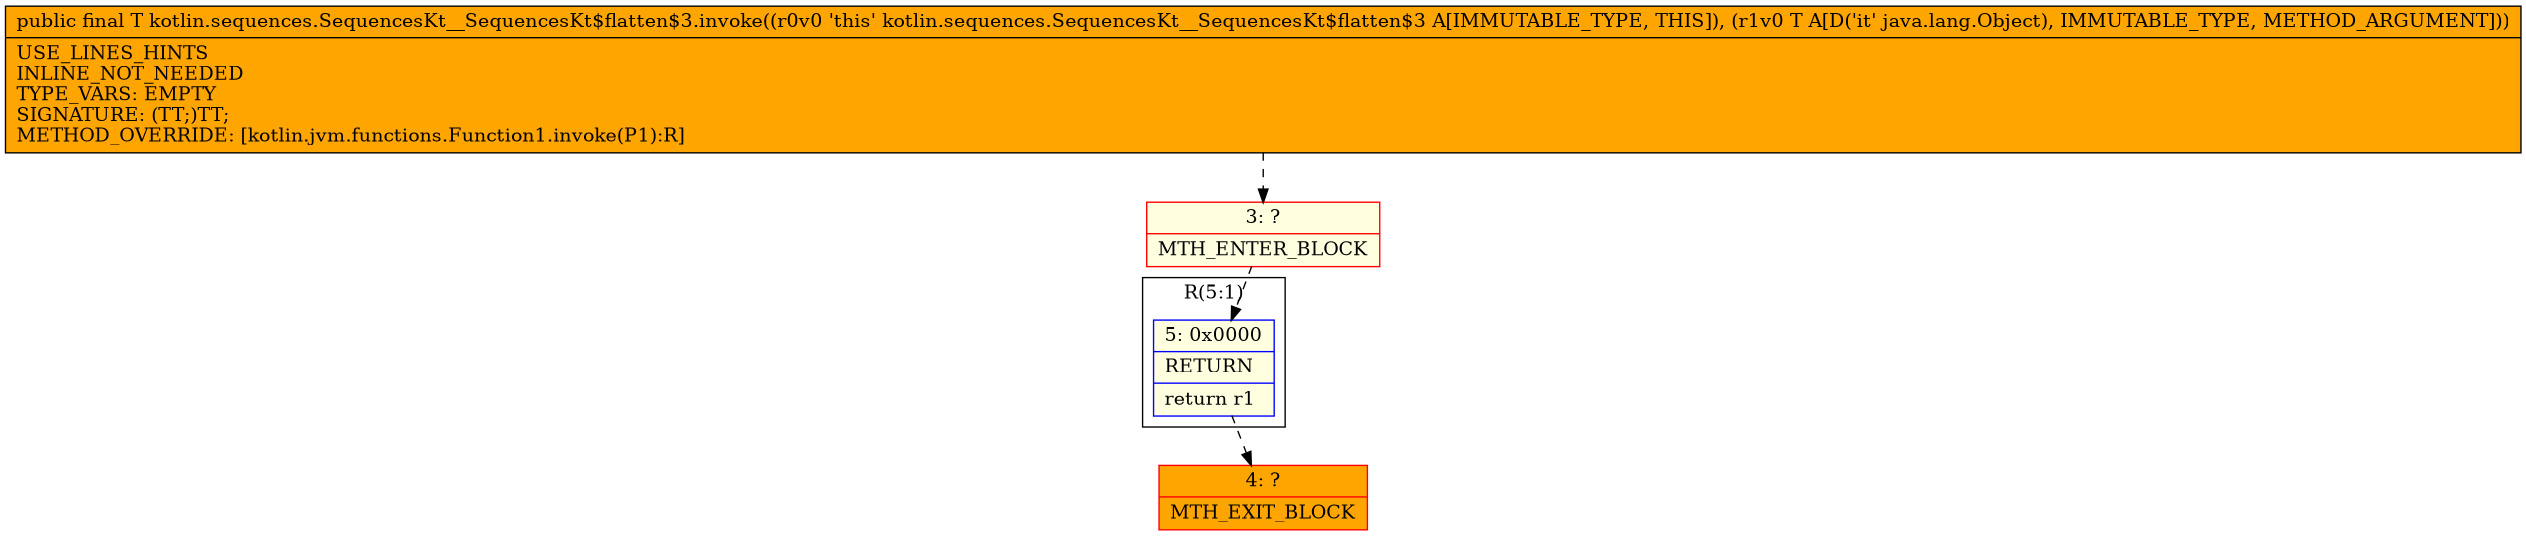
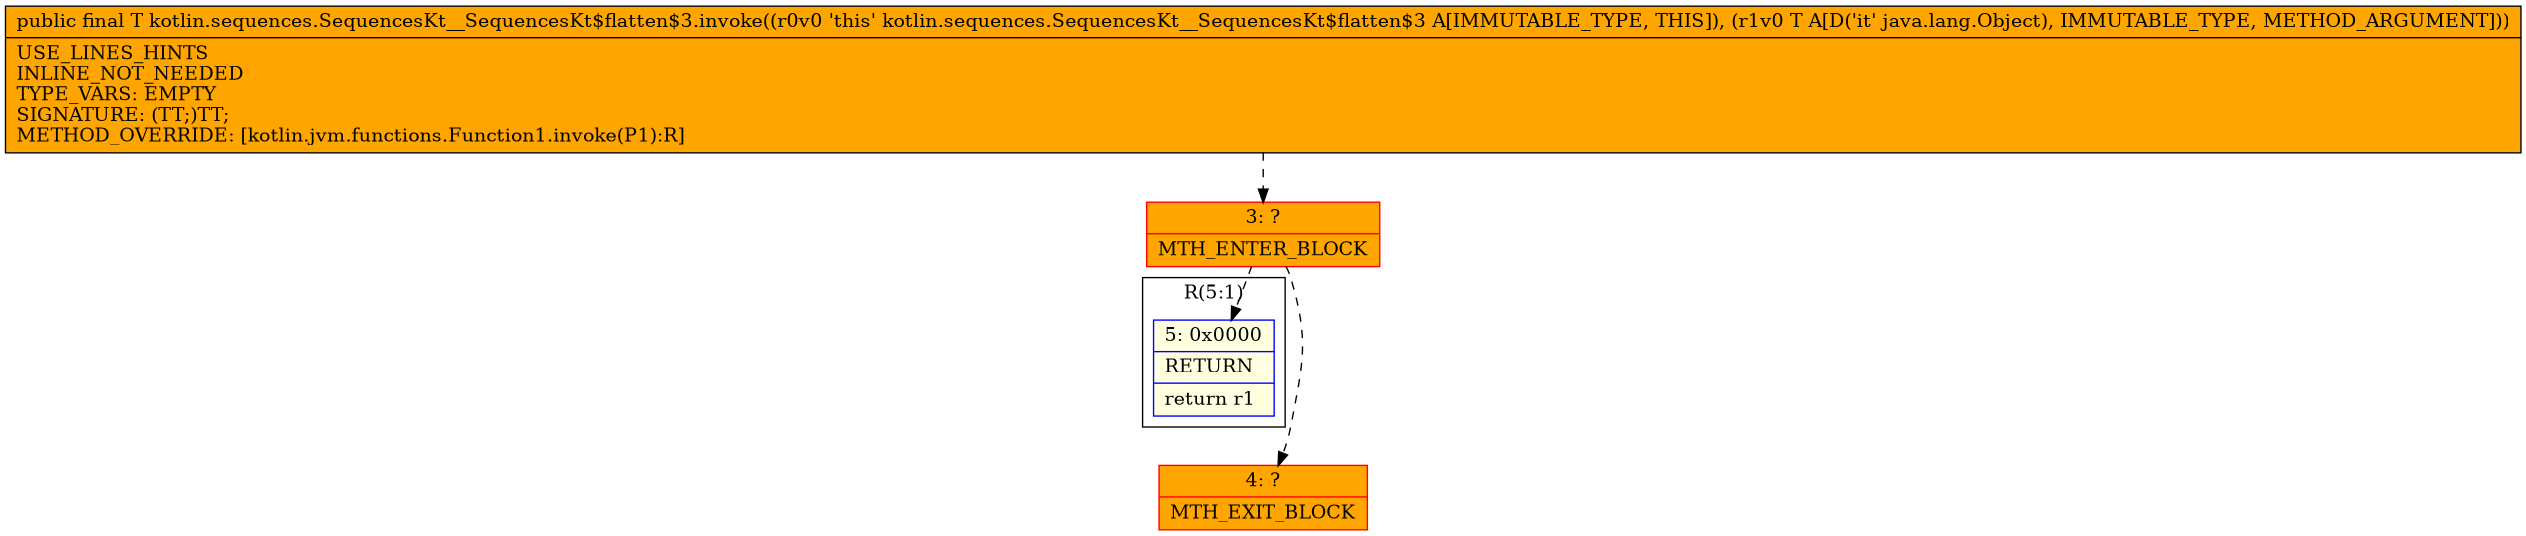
(1263, 234) -> (1263, 234)
(1240, 436) -> (1302, 360)
